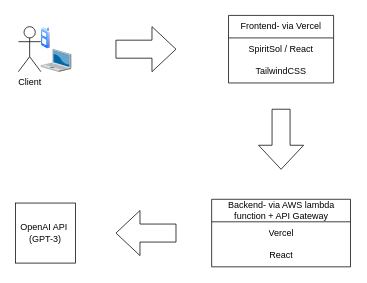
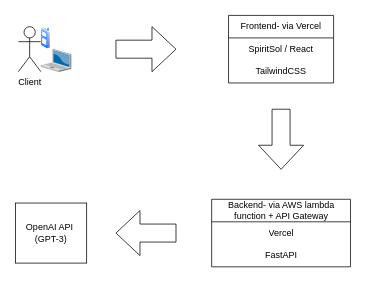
(45, 233) -> (51, 233)
(281, 255) -> (281, 255)
